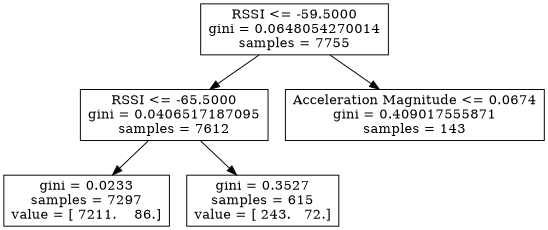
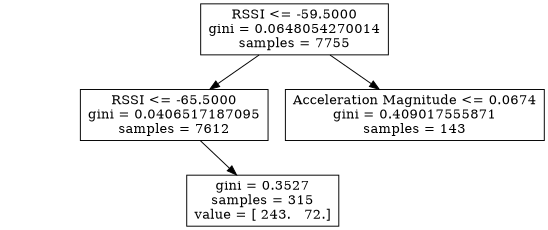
(87, 201) -> none
(263, 201) -> (263, 201)
